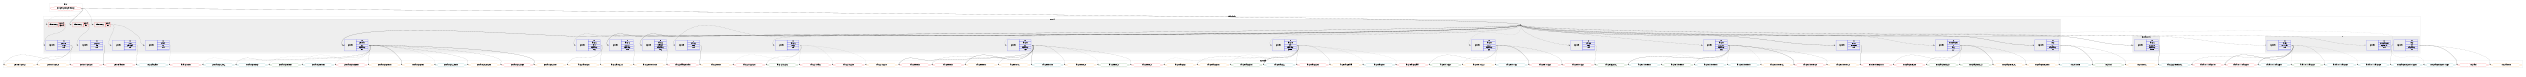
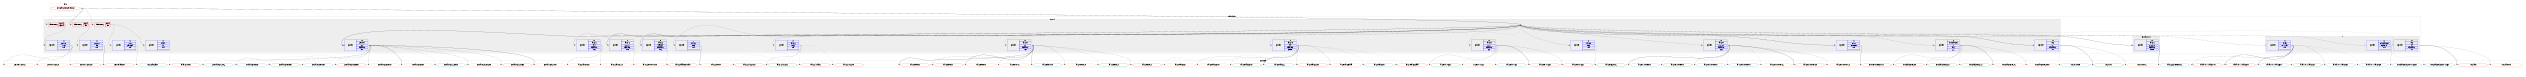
(882, 65) -> none
(1479, 65) -> (1479, 65)
